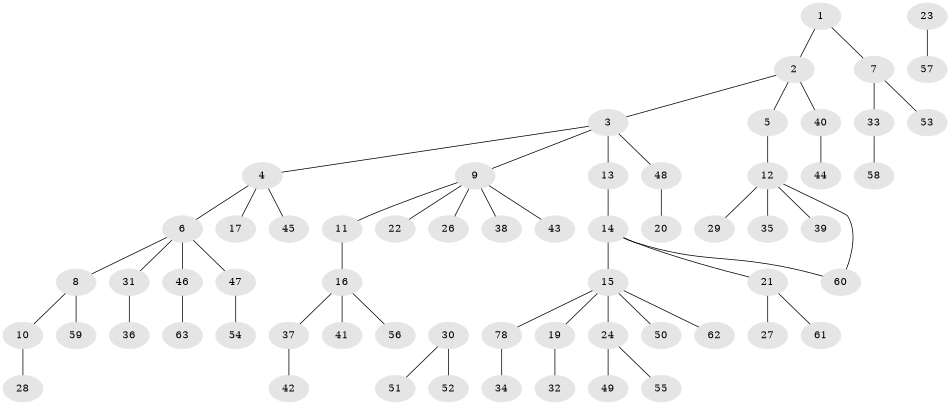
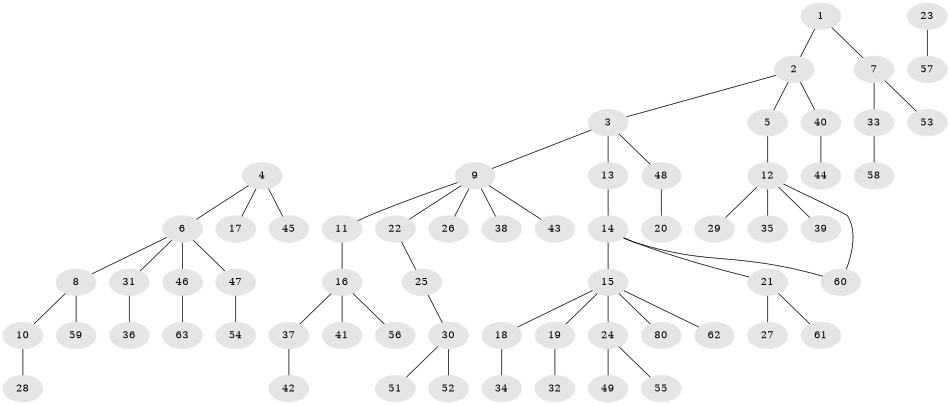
(435, 149) -> none
none -> (422, 282)
(502, 335) -> (502, 335)
(661, 335) -> (661, 335)
